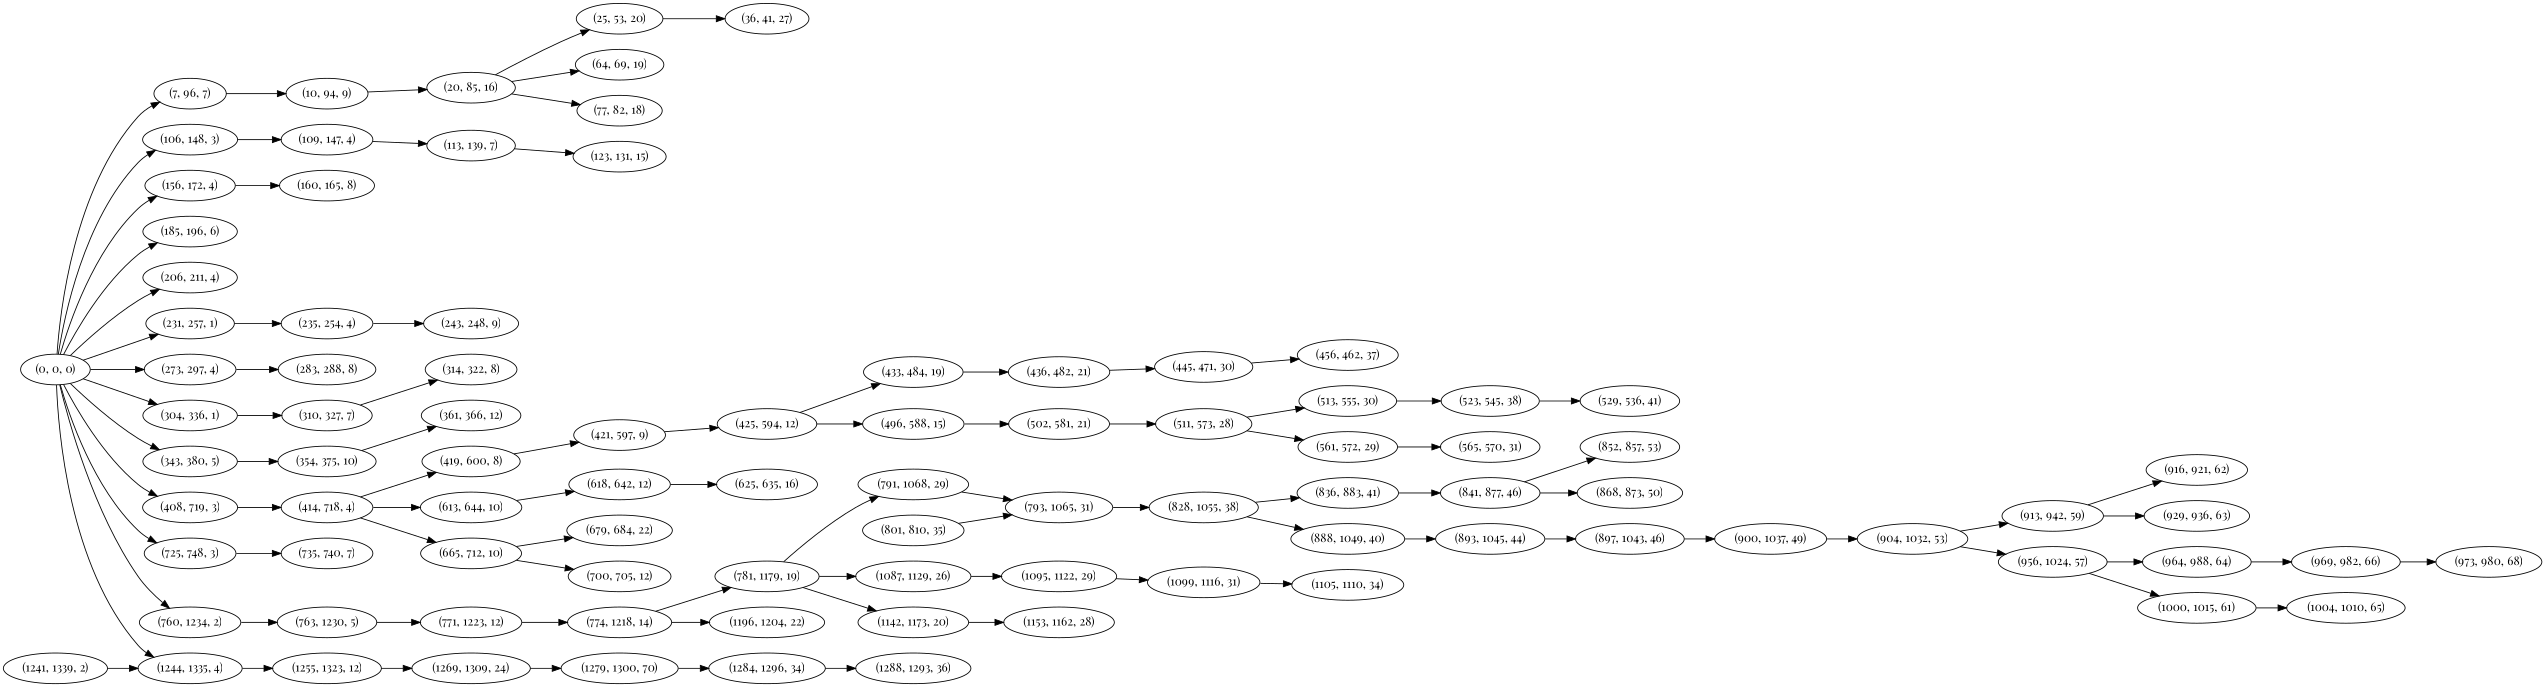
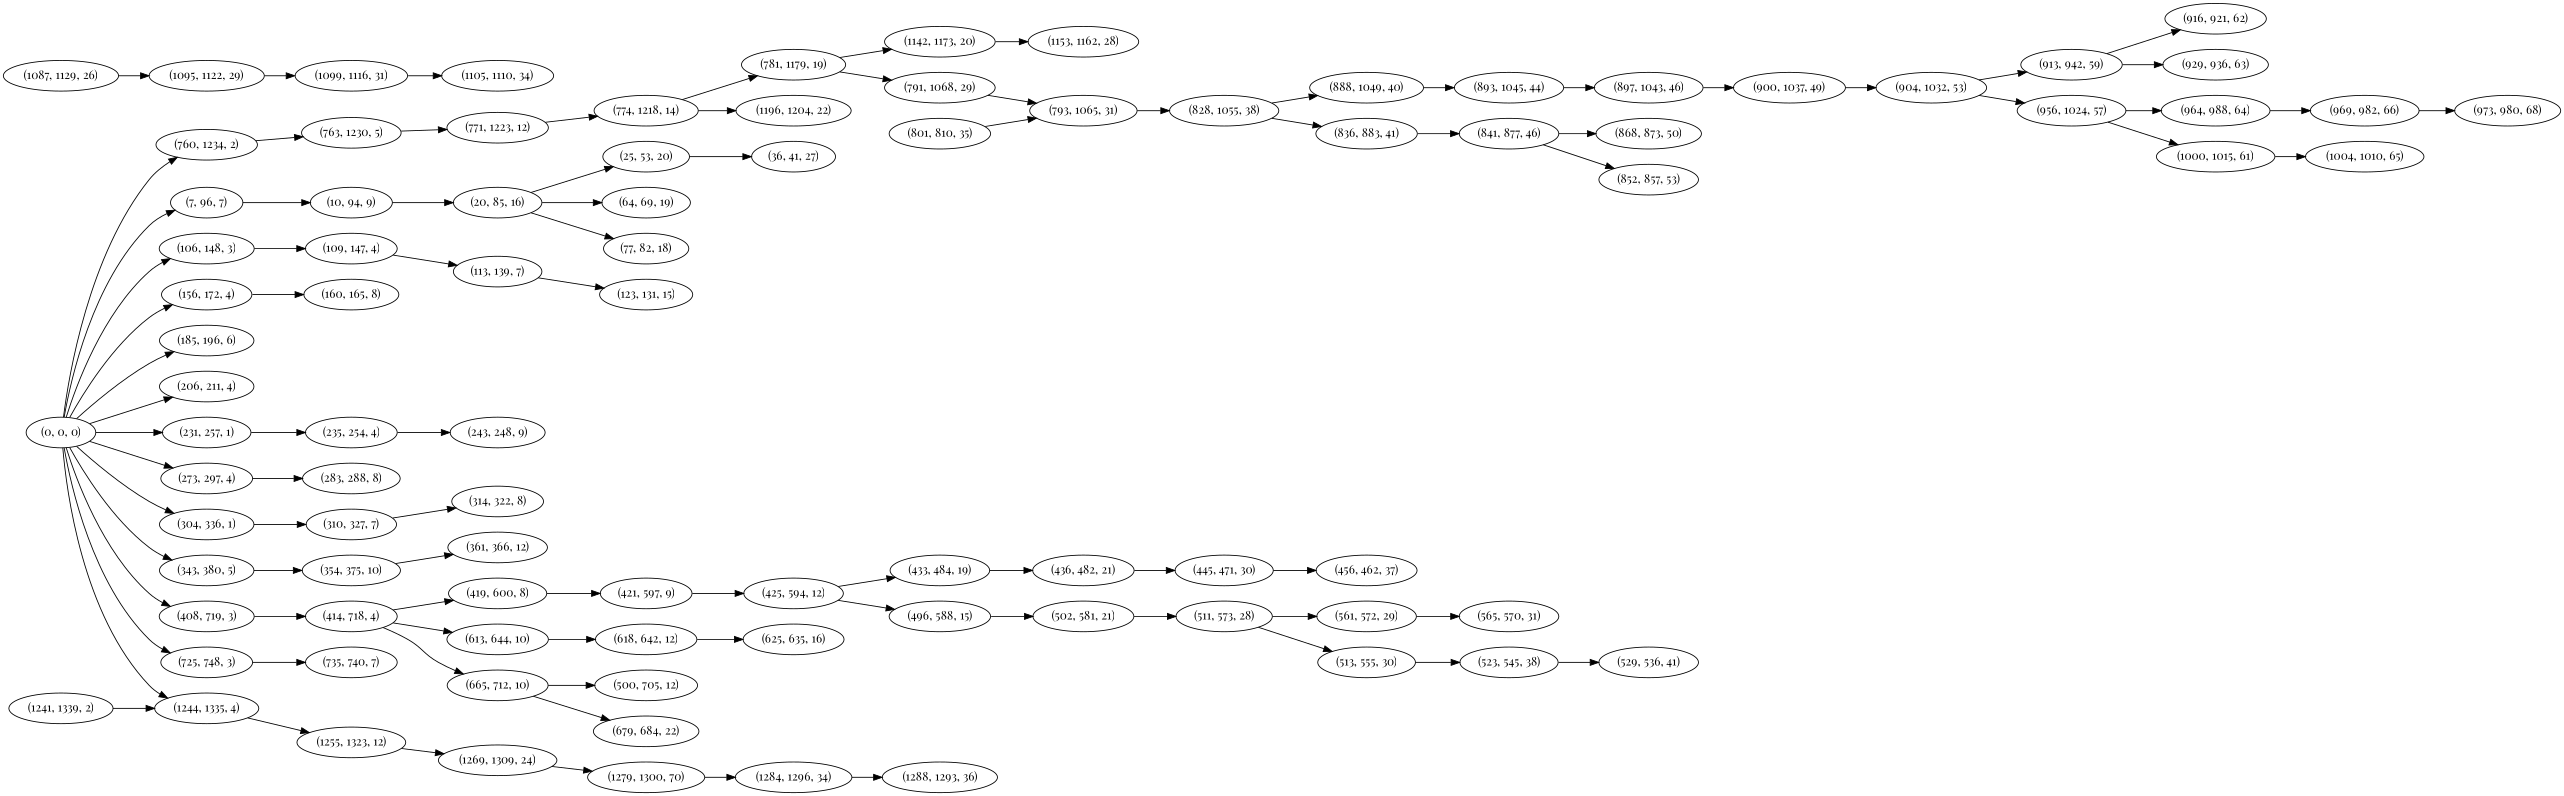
(620, 576) -> (646, 685)
(833, 576) -> none
